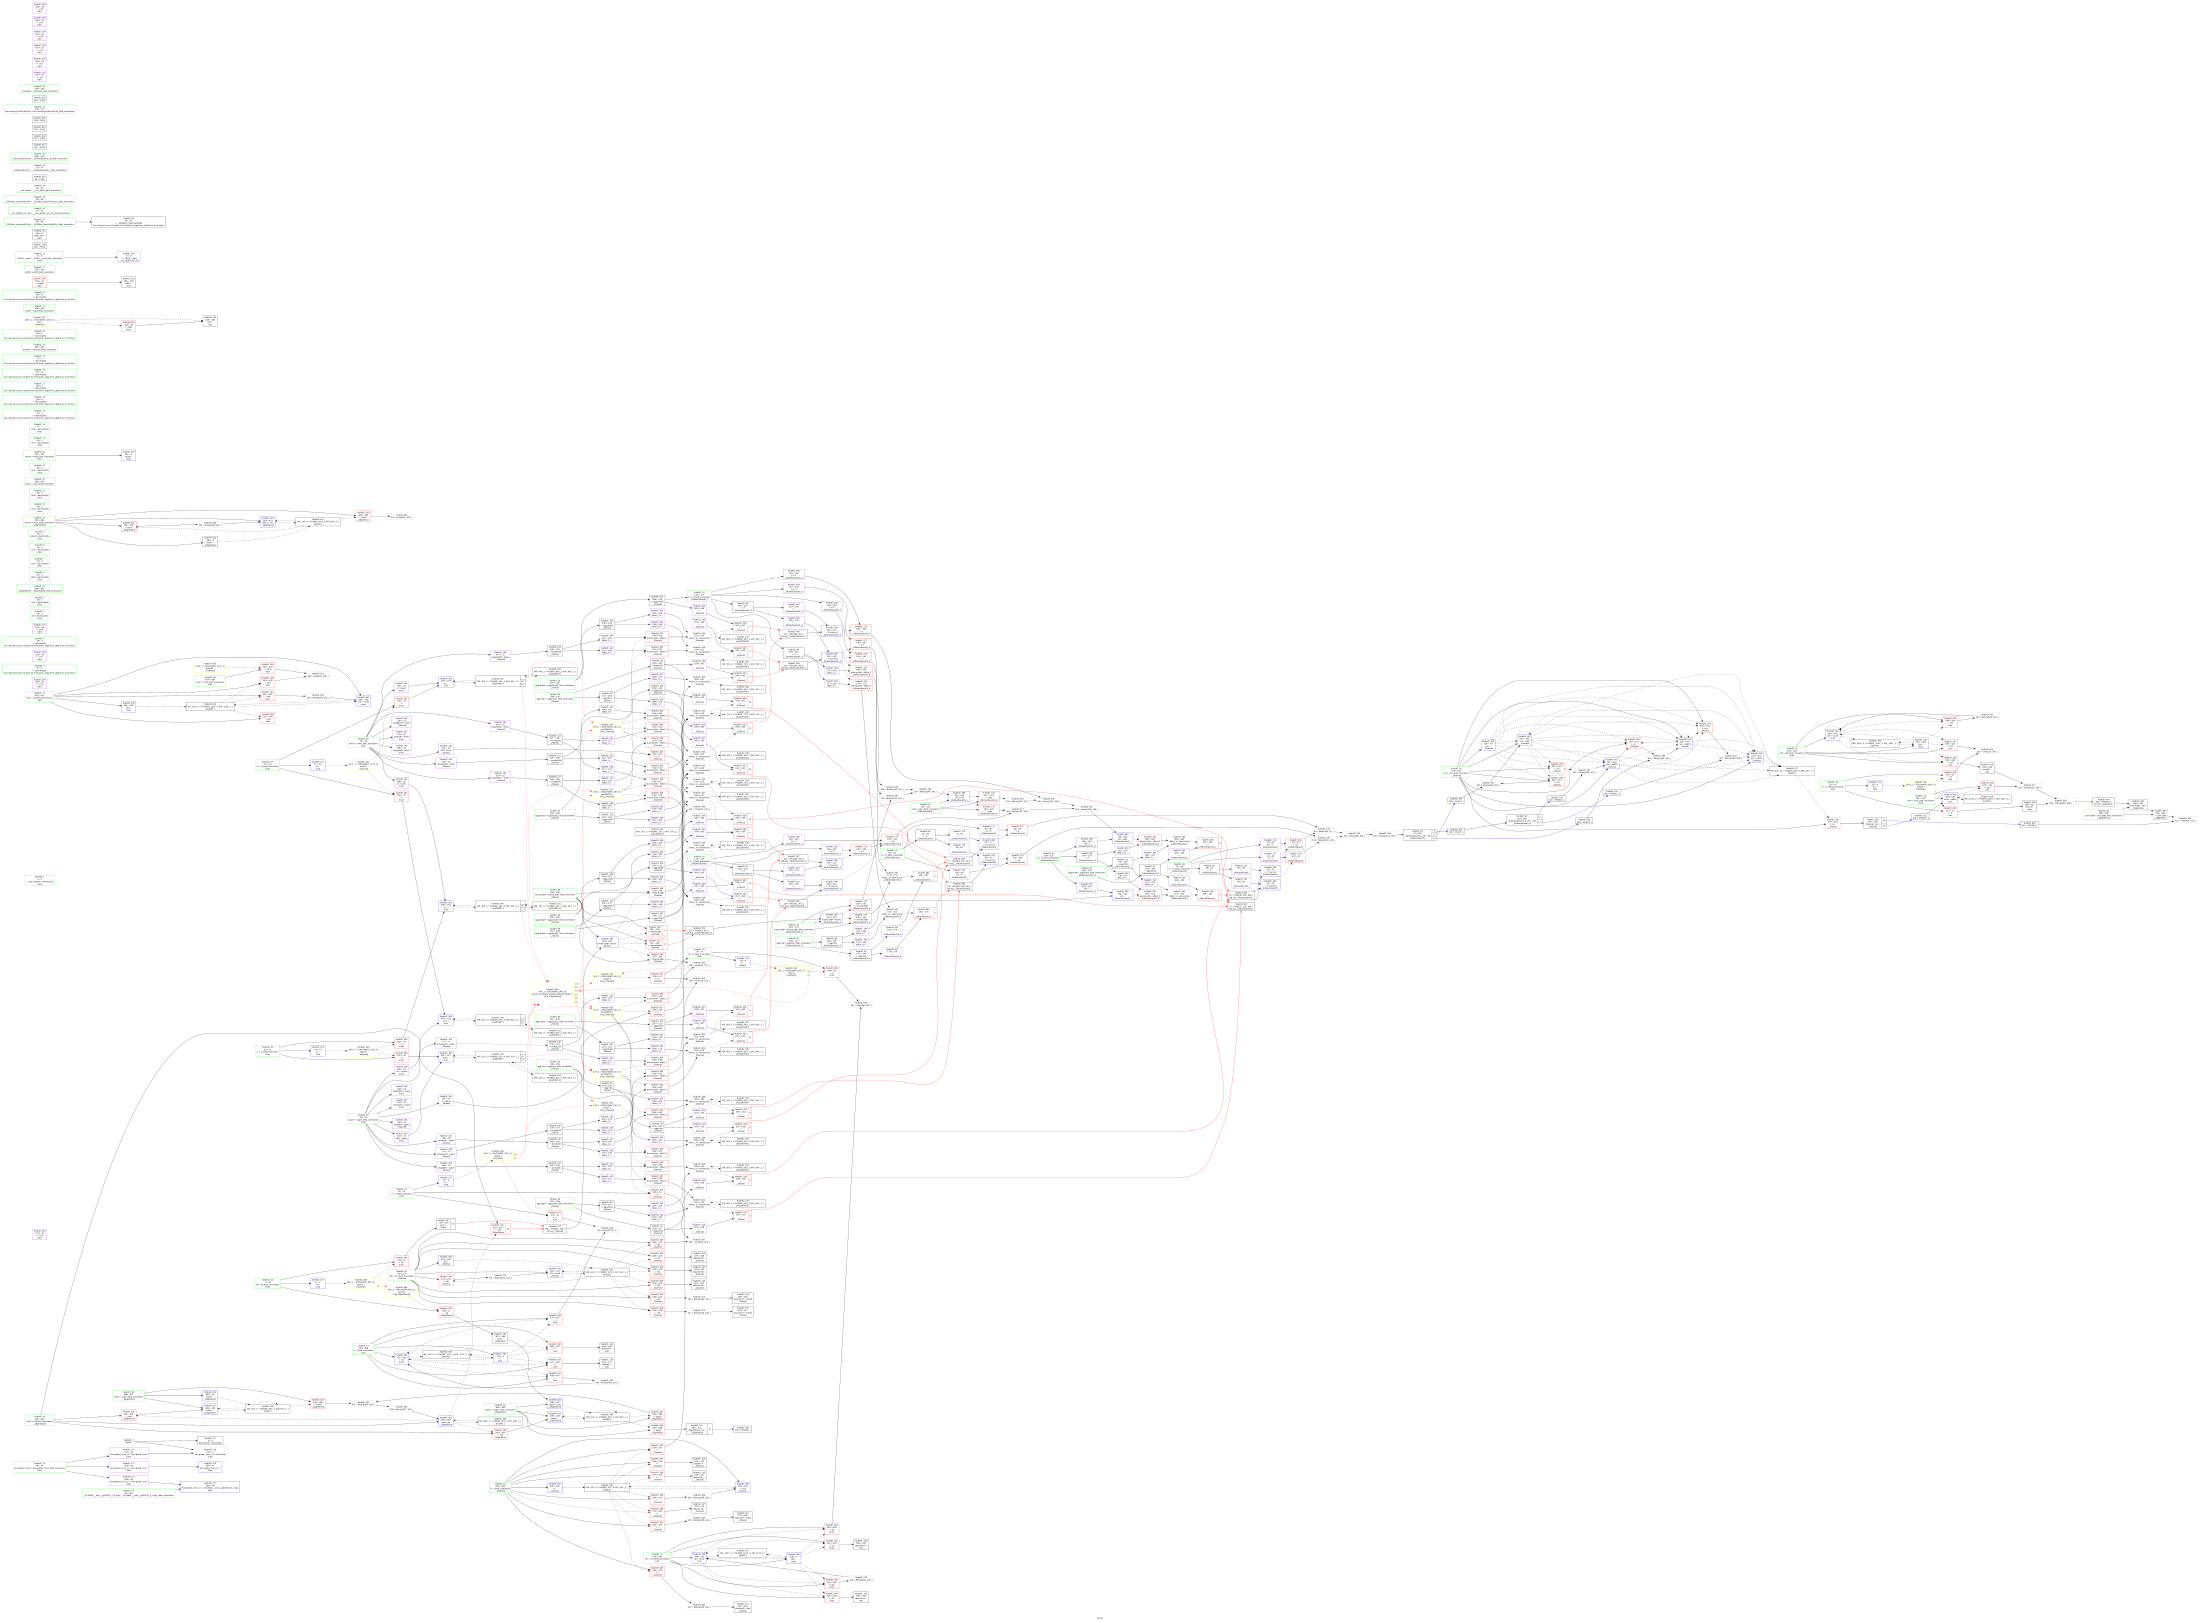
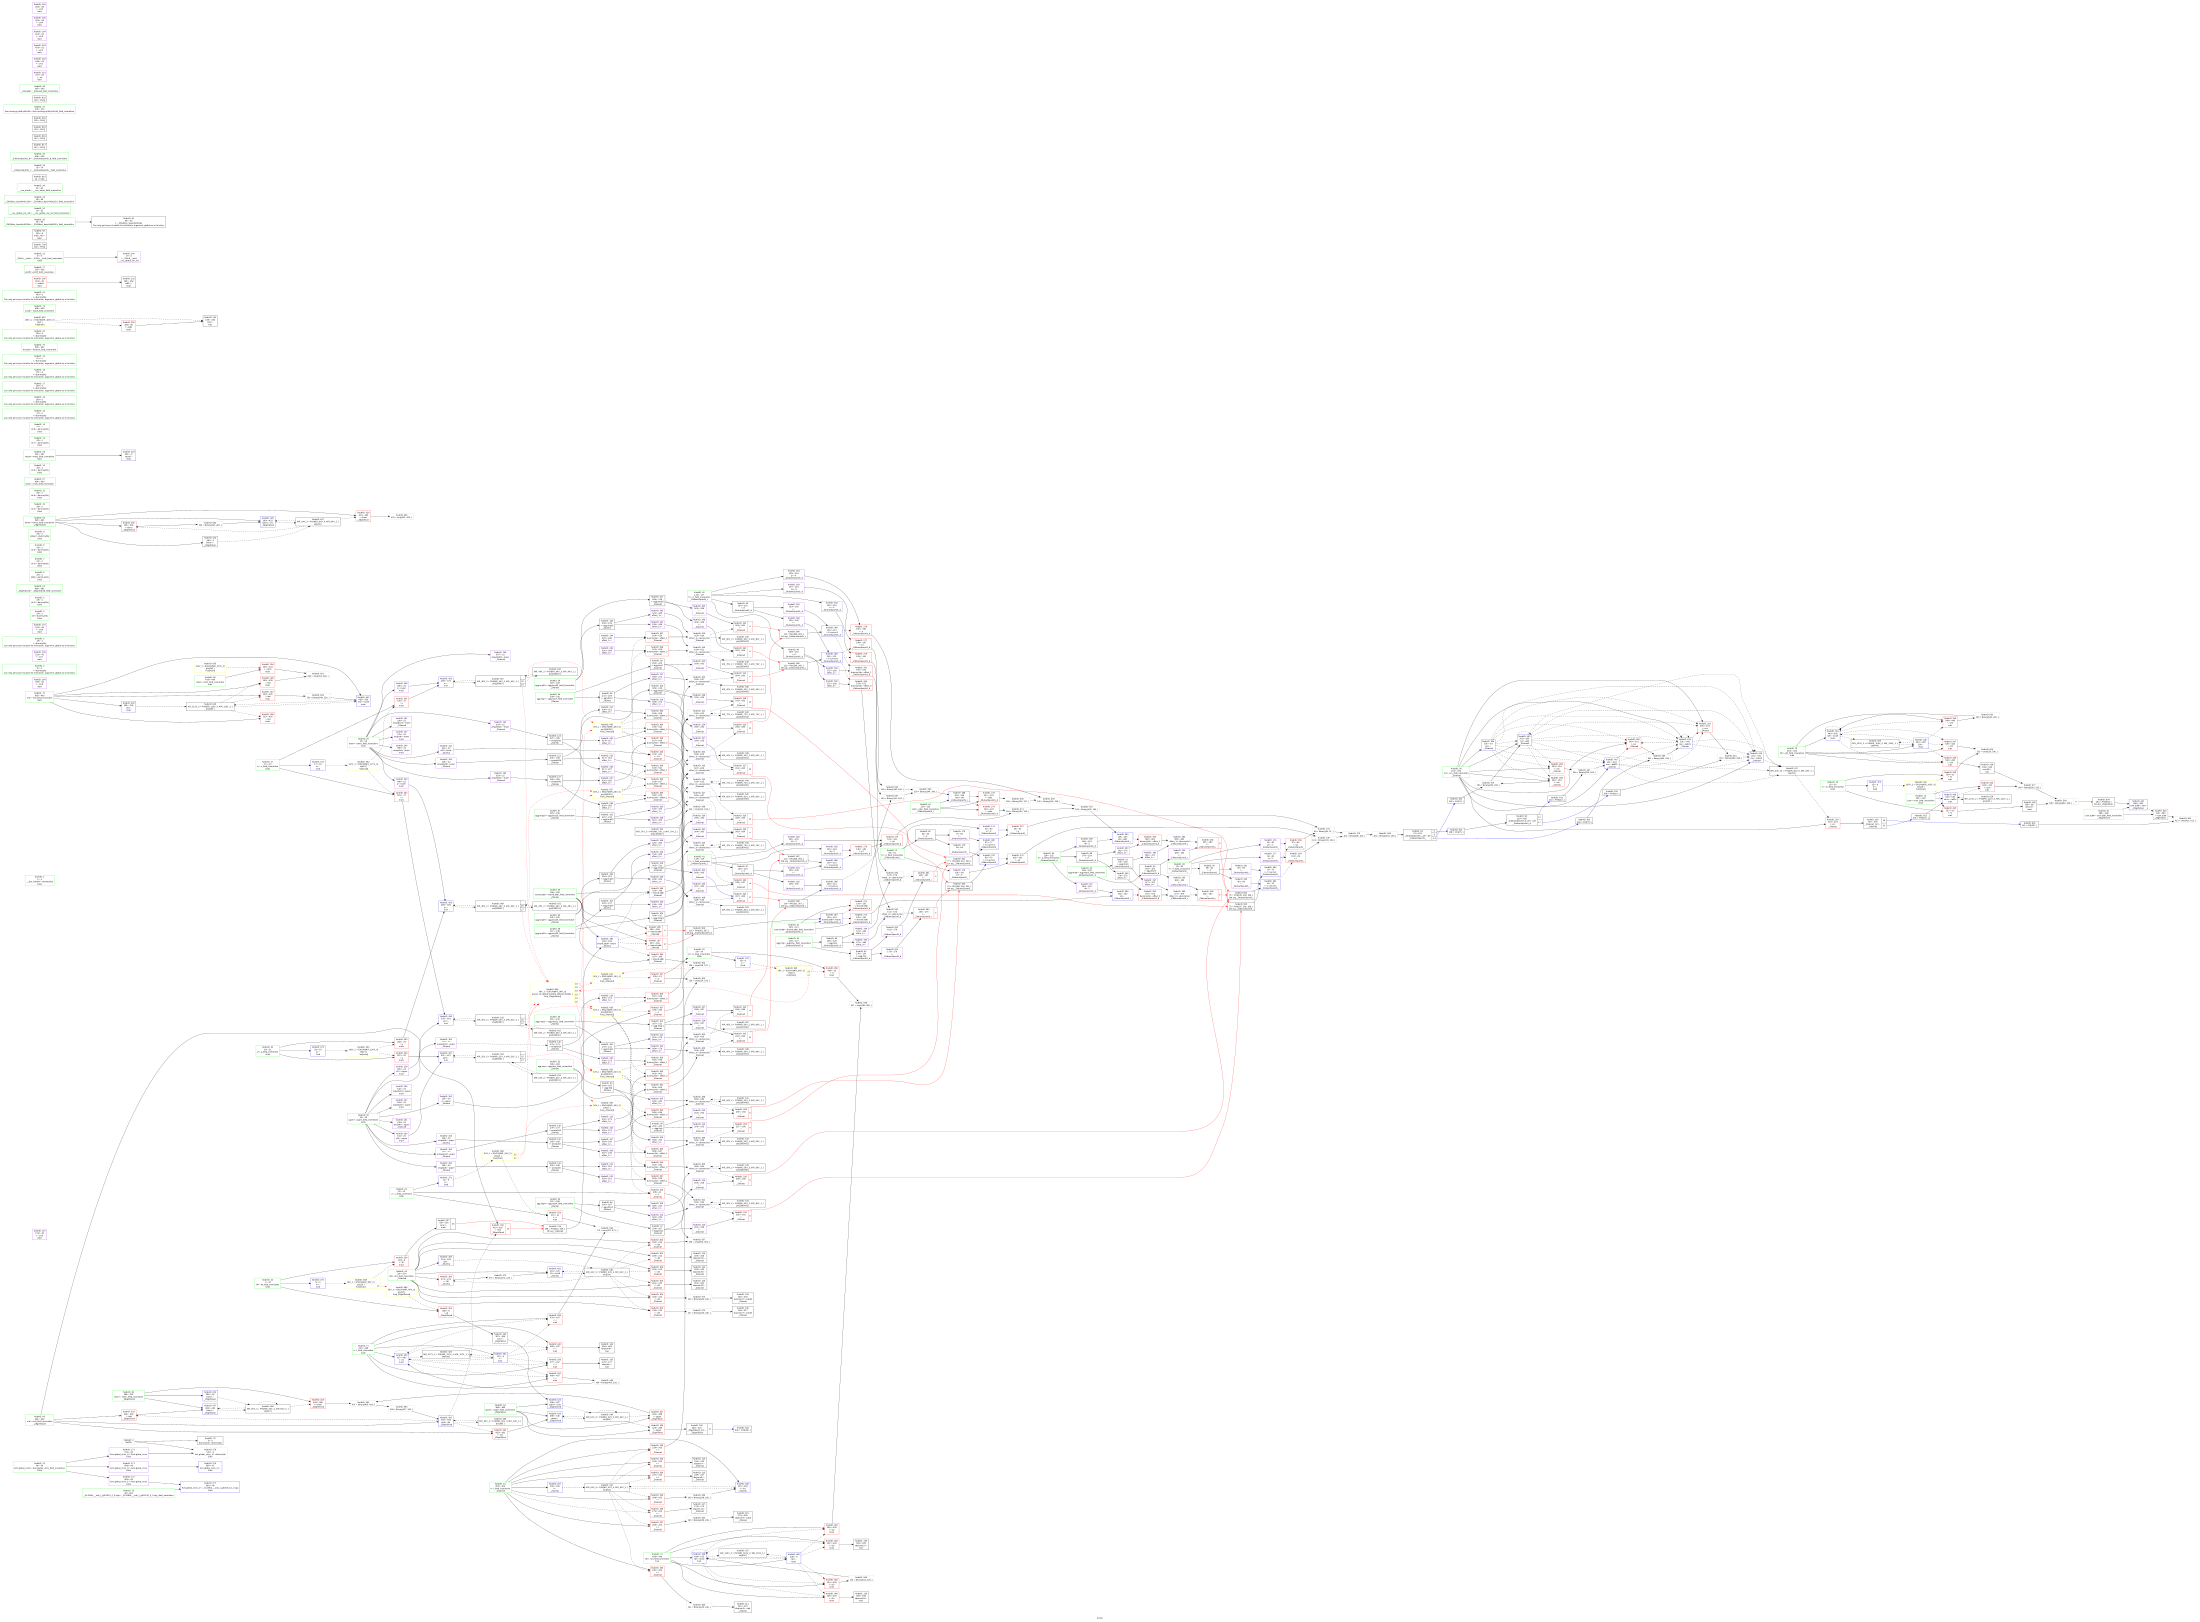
(675, 599) -> (680, 608)
(555, 651) -> none
(743, 965) -> (743, 965)
